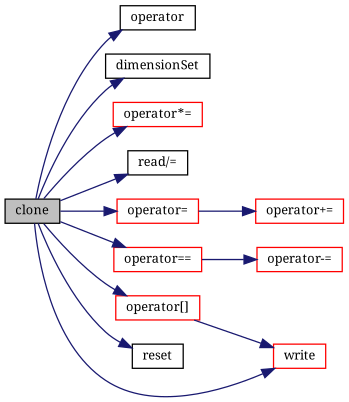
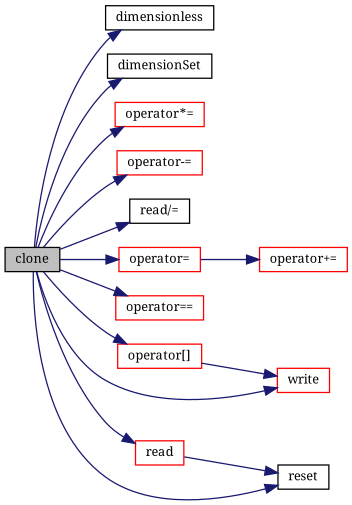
(158, 18) -> (160, 18)
(223, 260) -> (77, 211)
none -> (160, 453)
